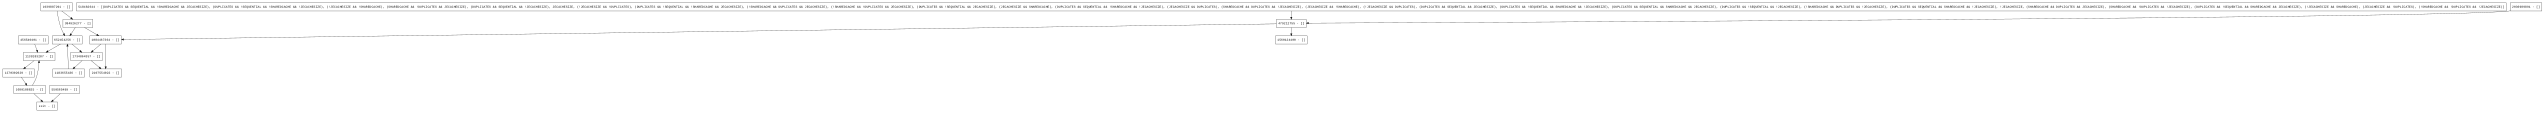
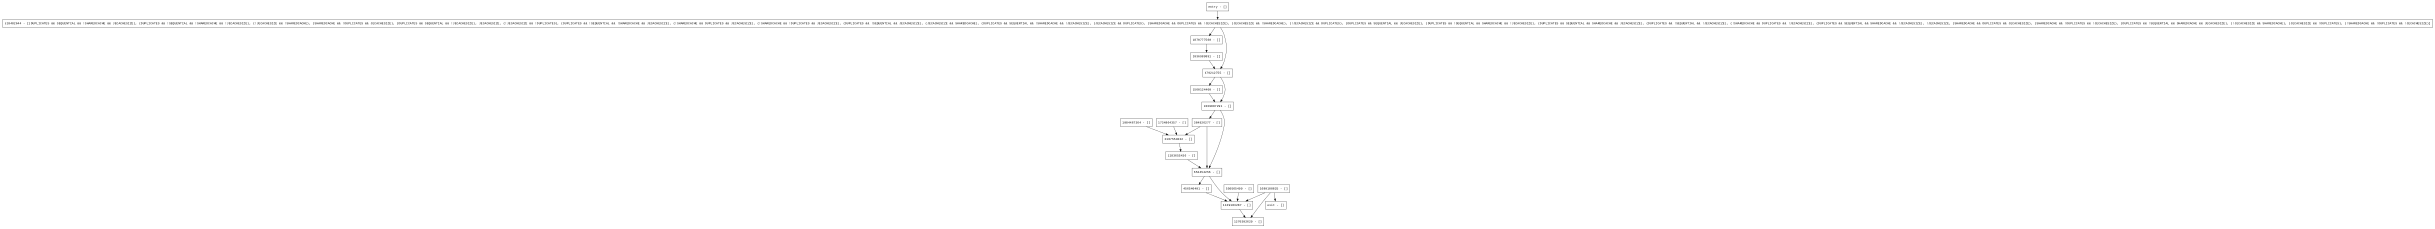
none -> (1218, 7)
(91, 31) -> (1194, 130)
(700, 32) -> (1225, 88)
none -> (1207, 40)
(76, 47) -> (1202, 179)
(97, 47) -> none
(78, 64) -> (1180, 146)
(23, 80) -> (1261, 204)
(57, 97) -> (1238, 196)
none -> (1211, 97)
